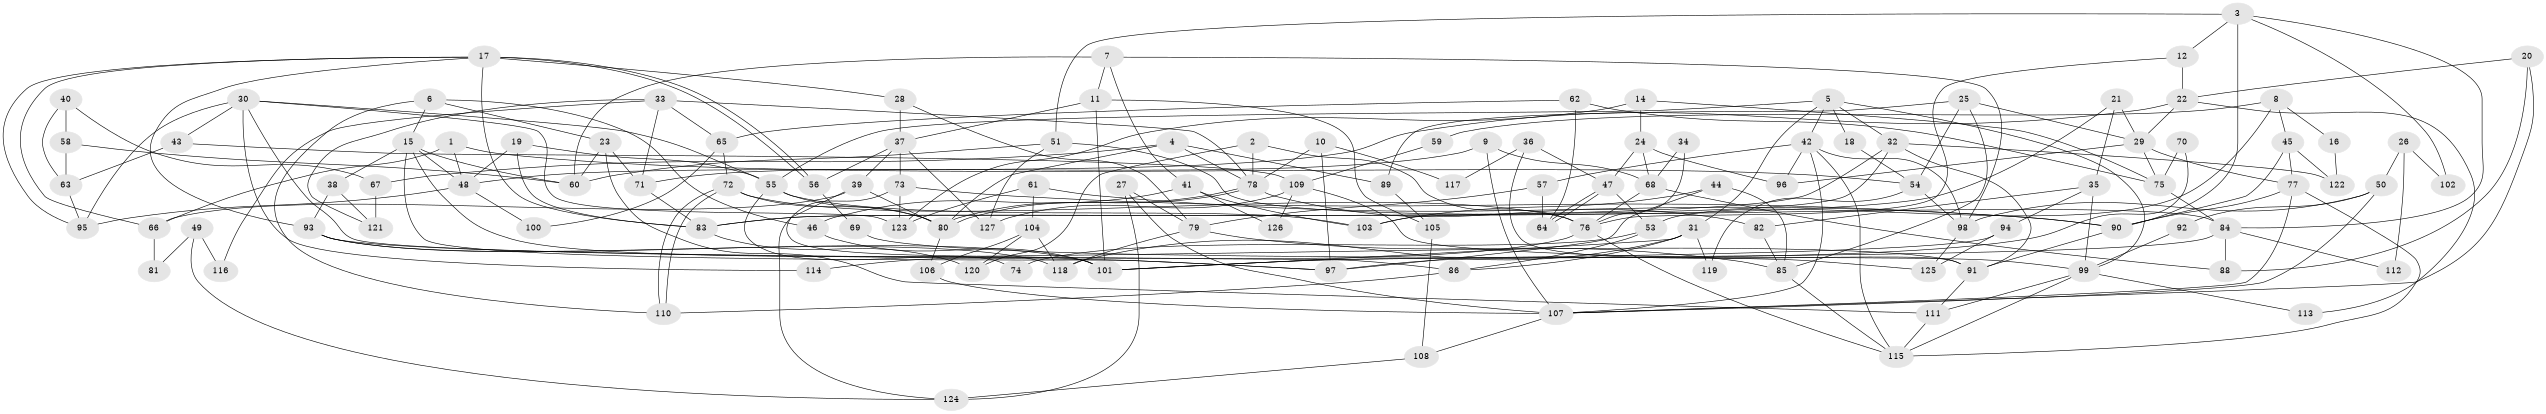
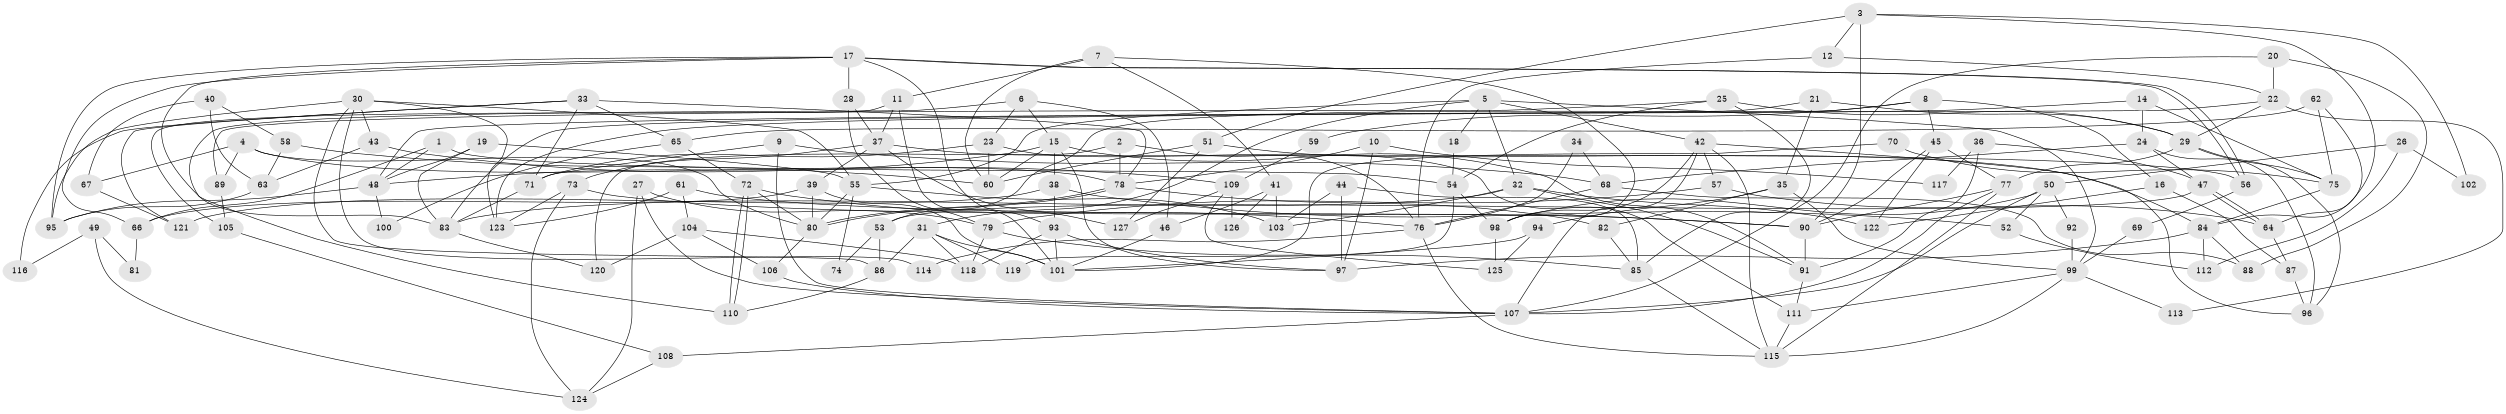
none -> (2007, 228)
none -> (2291, 271)
